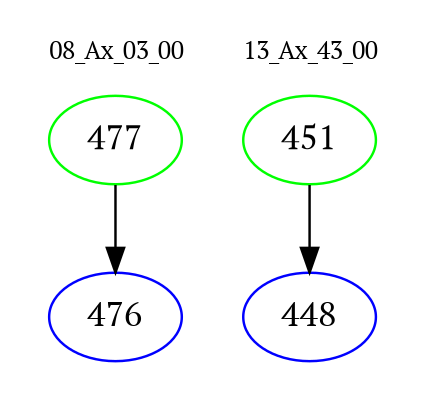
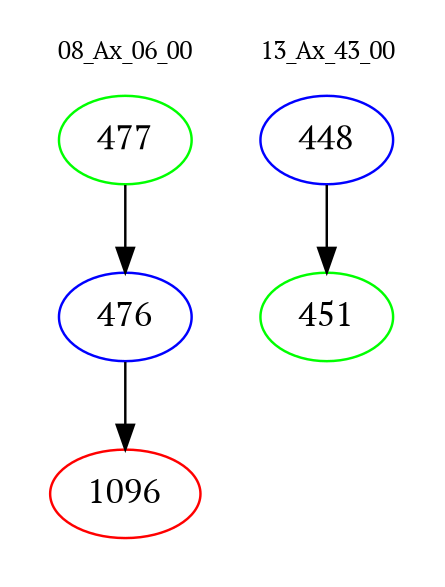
(117, 53) -> (125, 53)
(310, 216) -> (327, 216)
none -> (125, 494)
